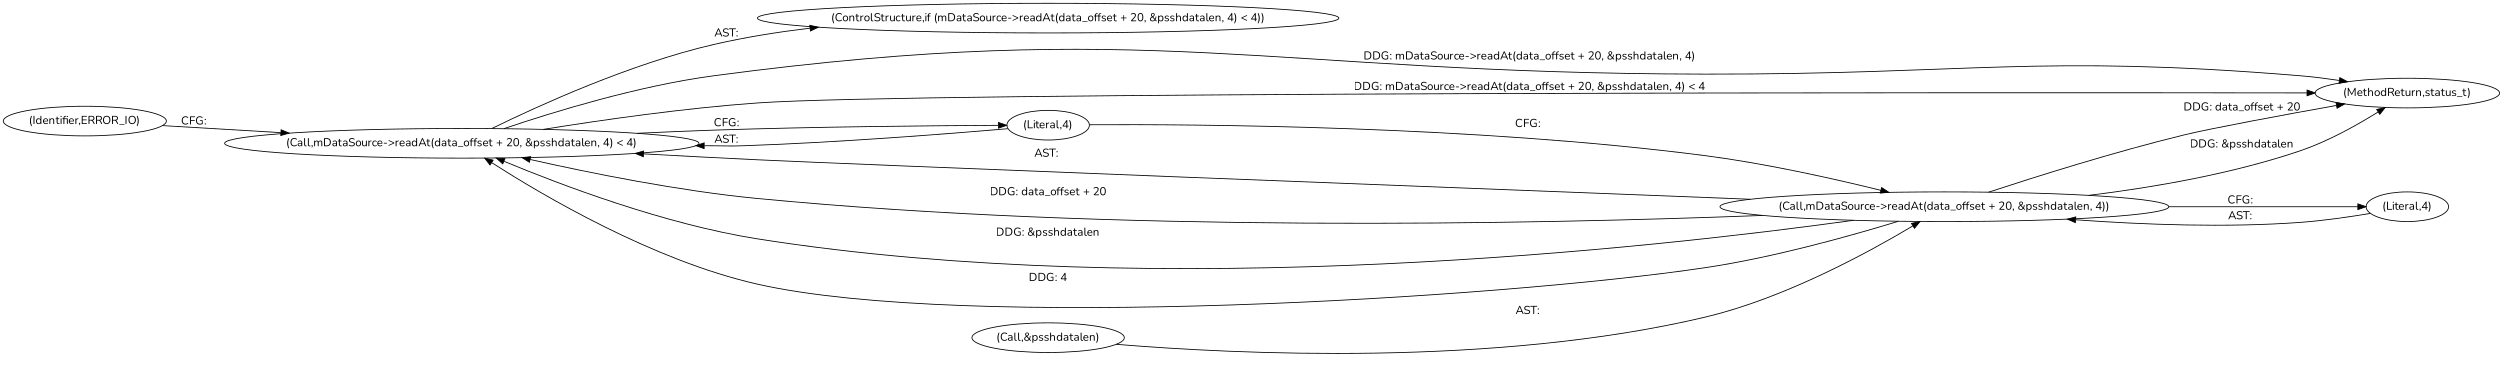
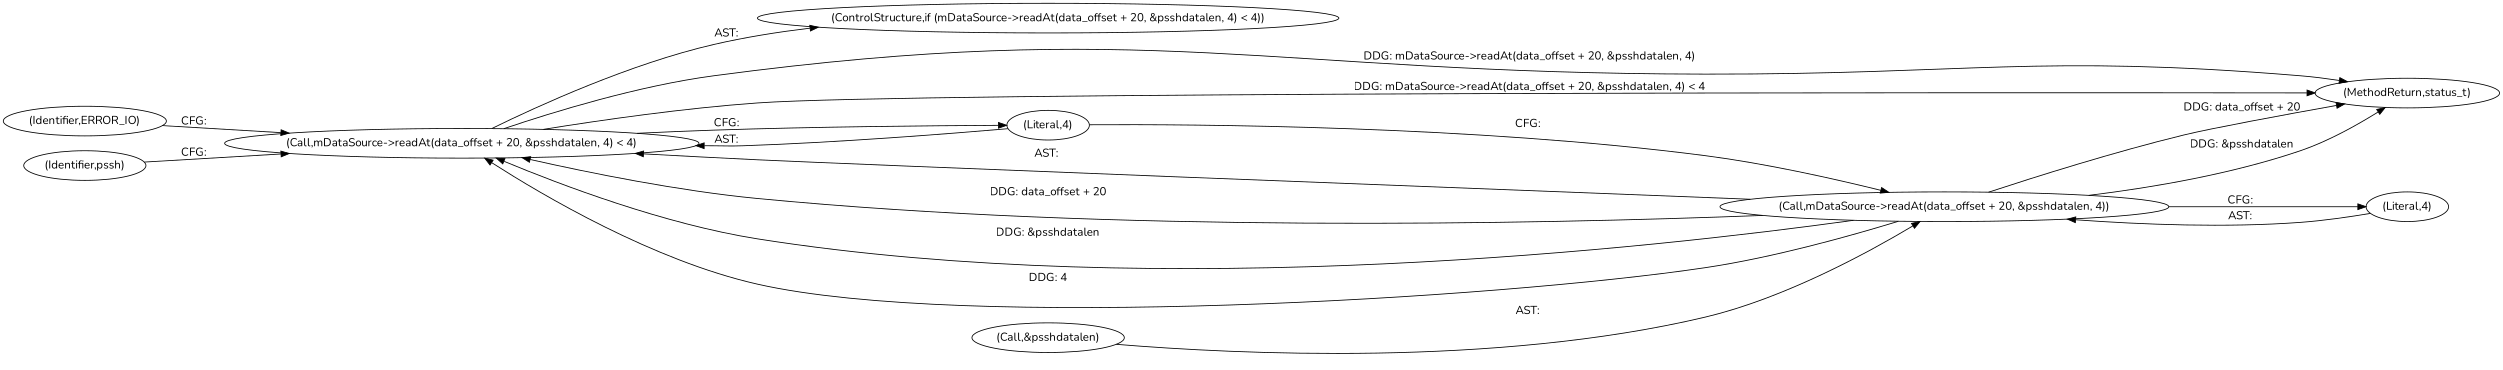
none -> (85, 166)
